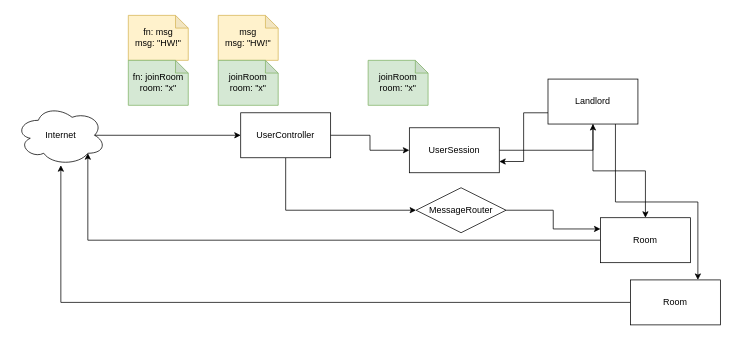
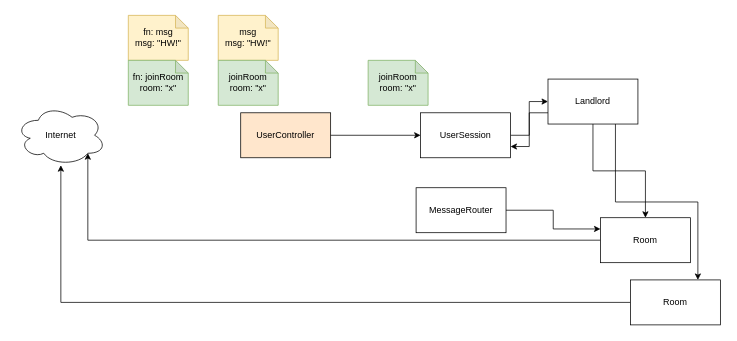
(164, 135) -> none
(285, 135) -> (285, 135)
(454, 150) -> (465, 135)
(322, 210) -> none
(461, 210) -> (461, 210)
